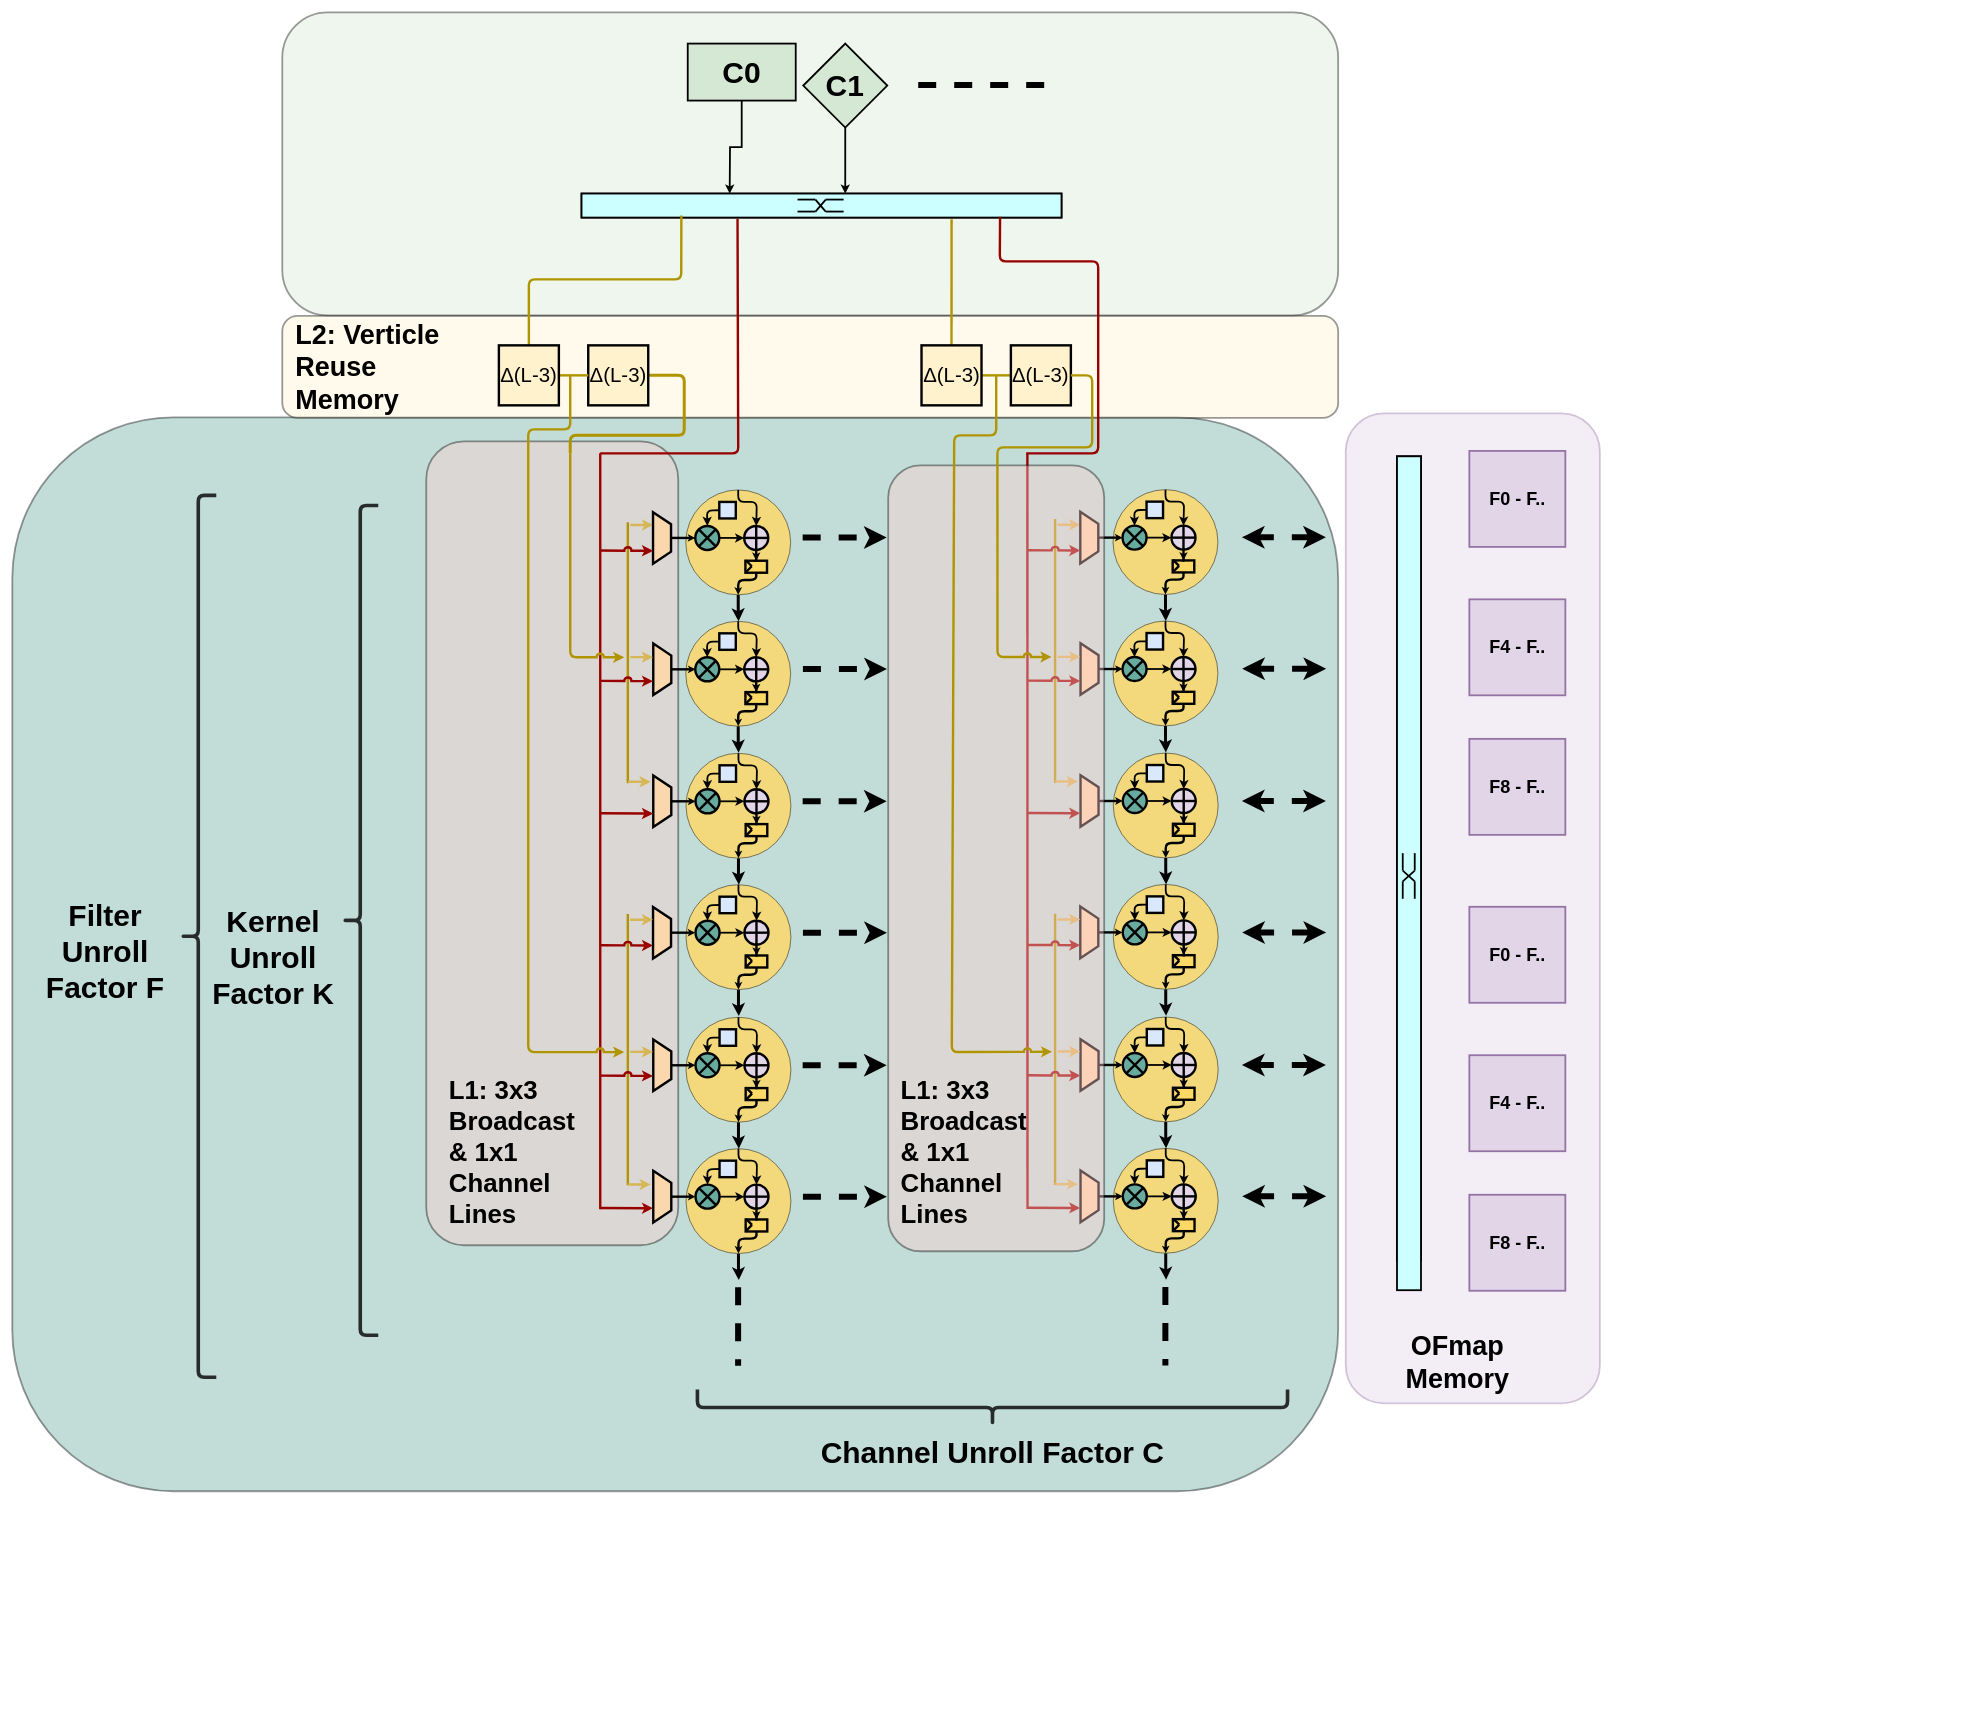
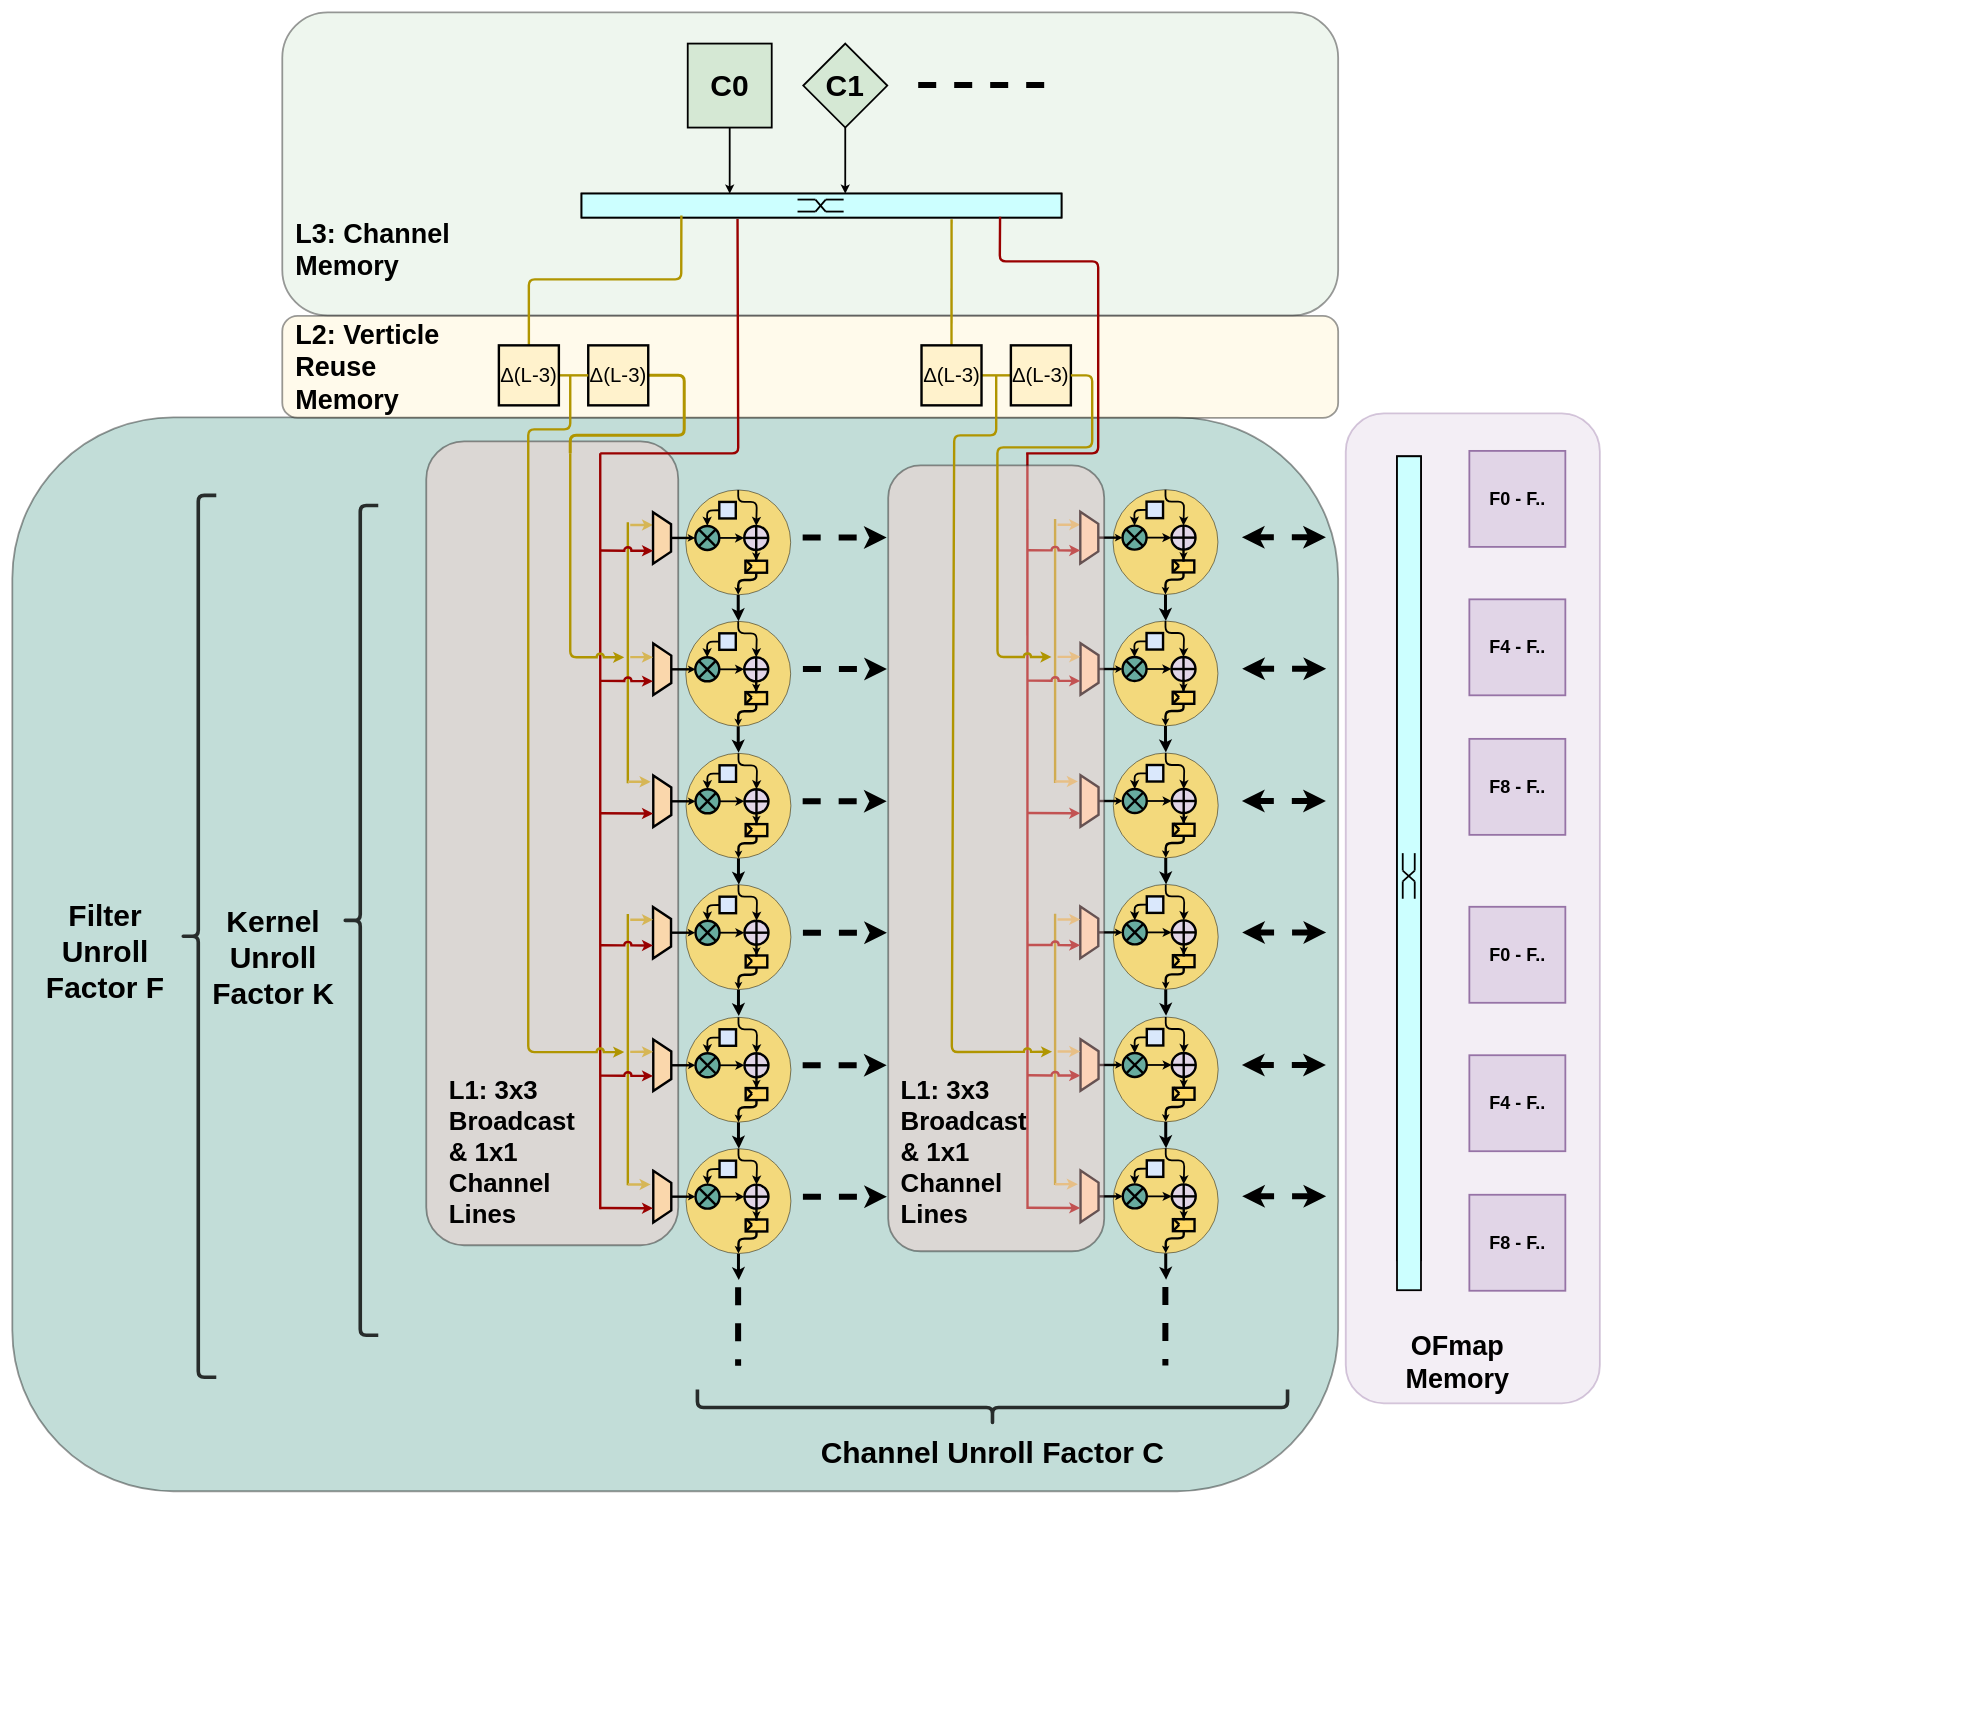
(742, 72) -> (730, 86)
none -> (375, 250)
